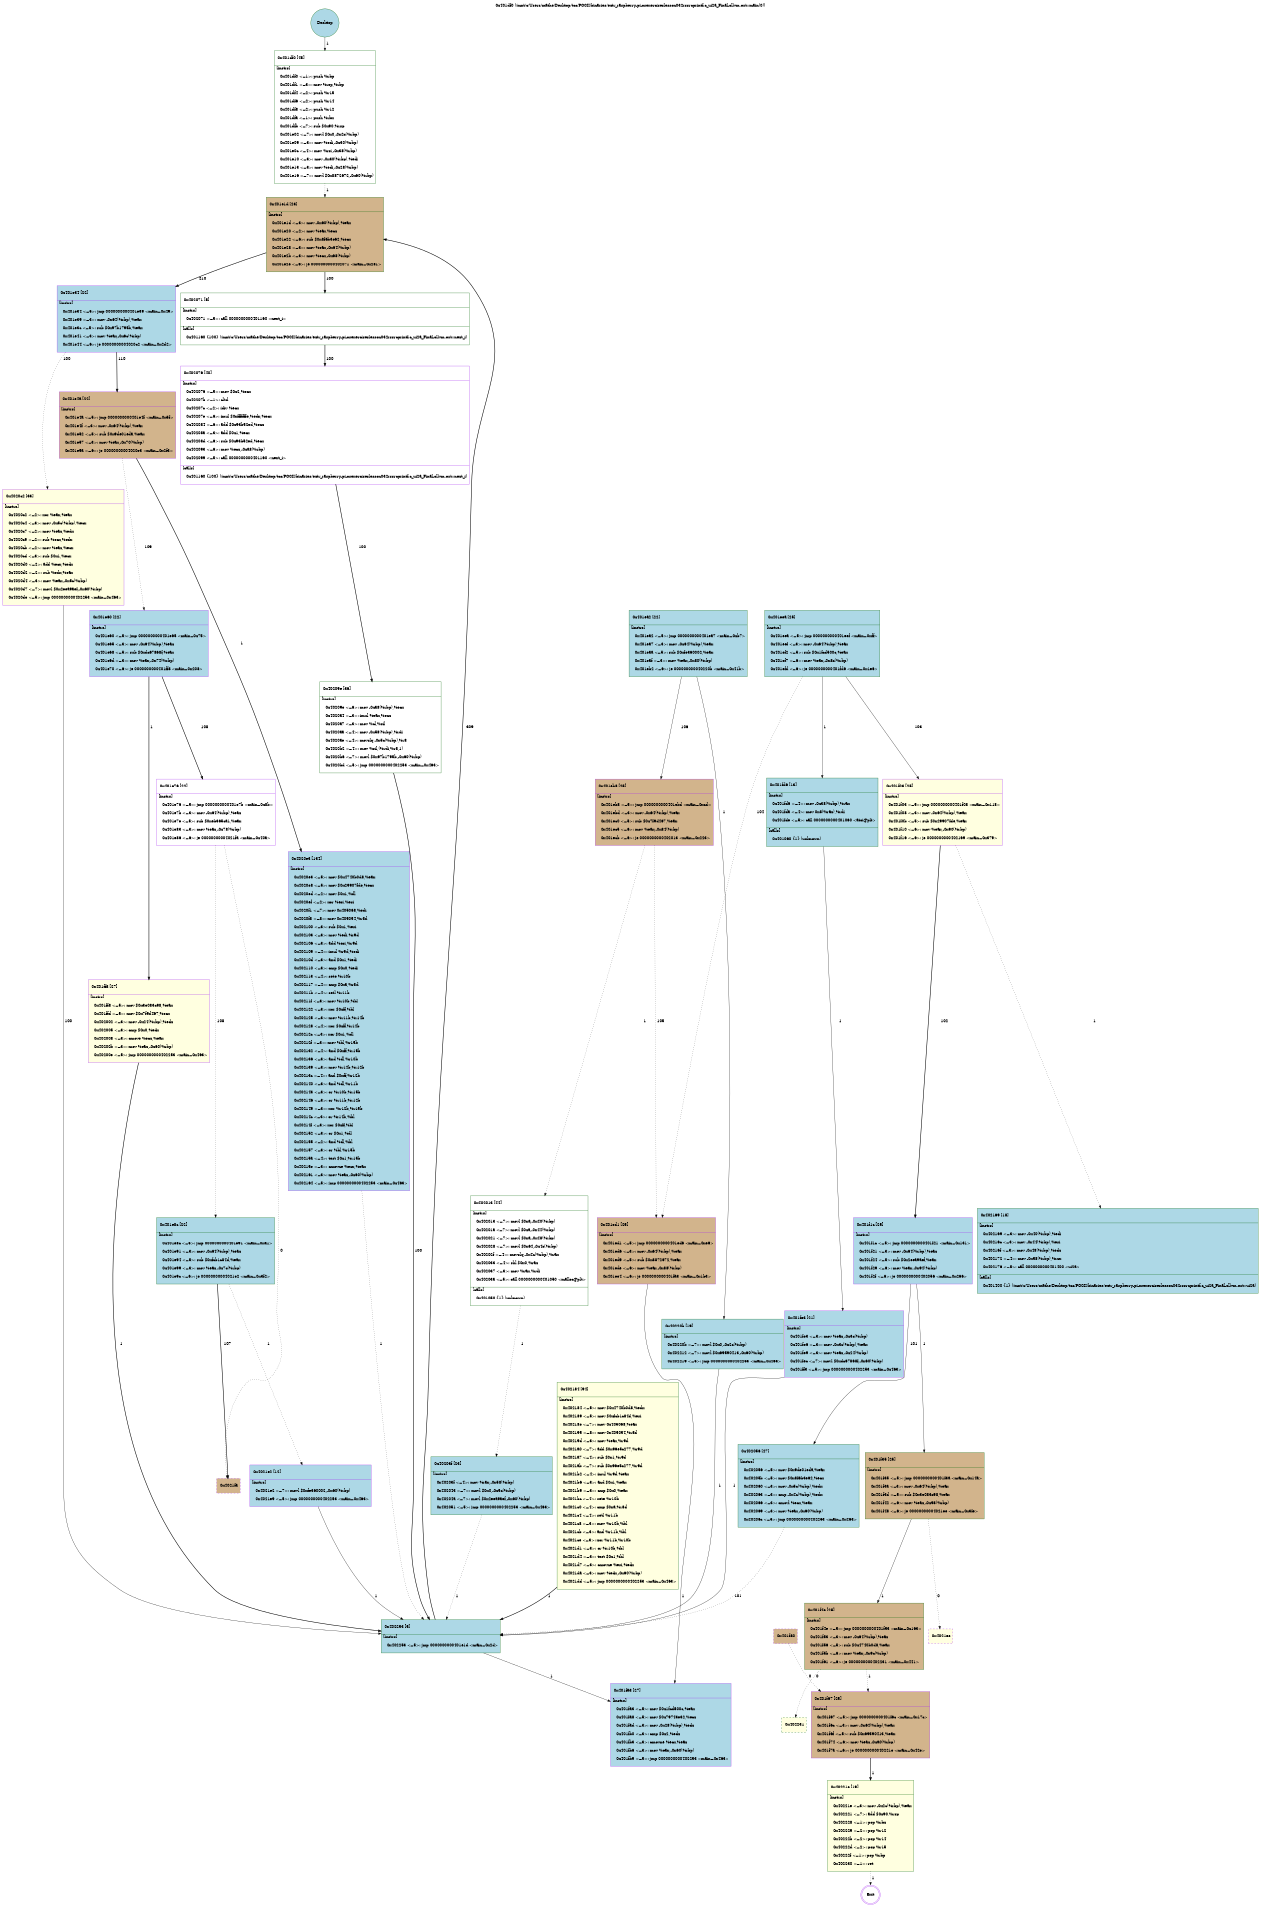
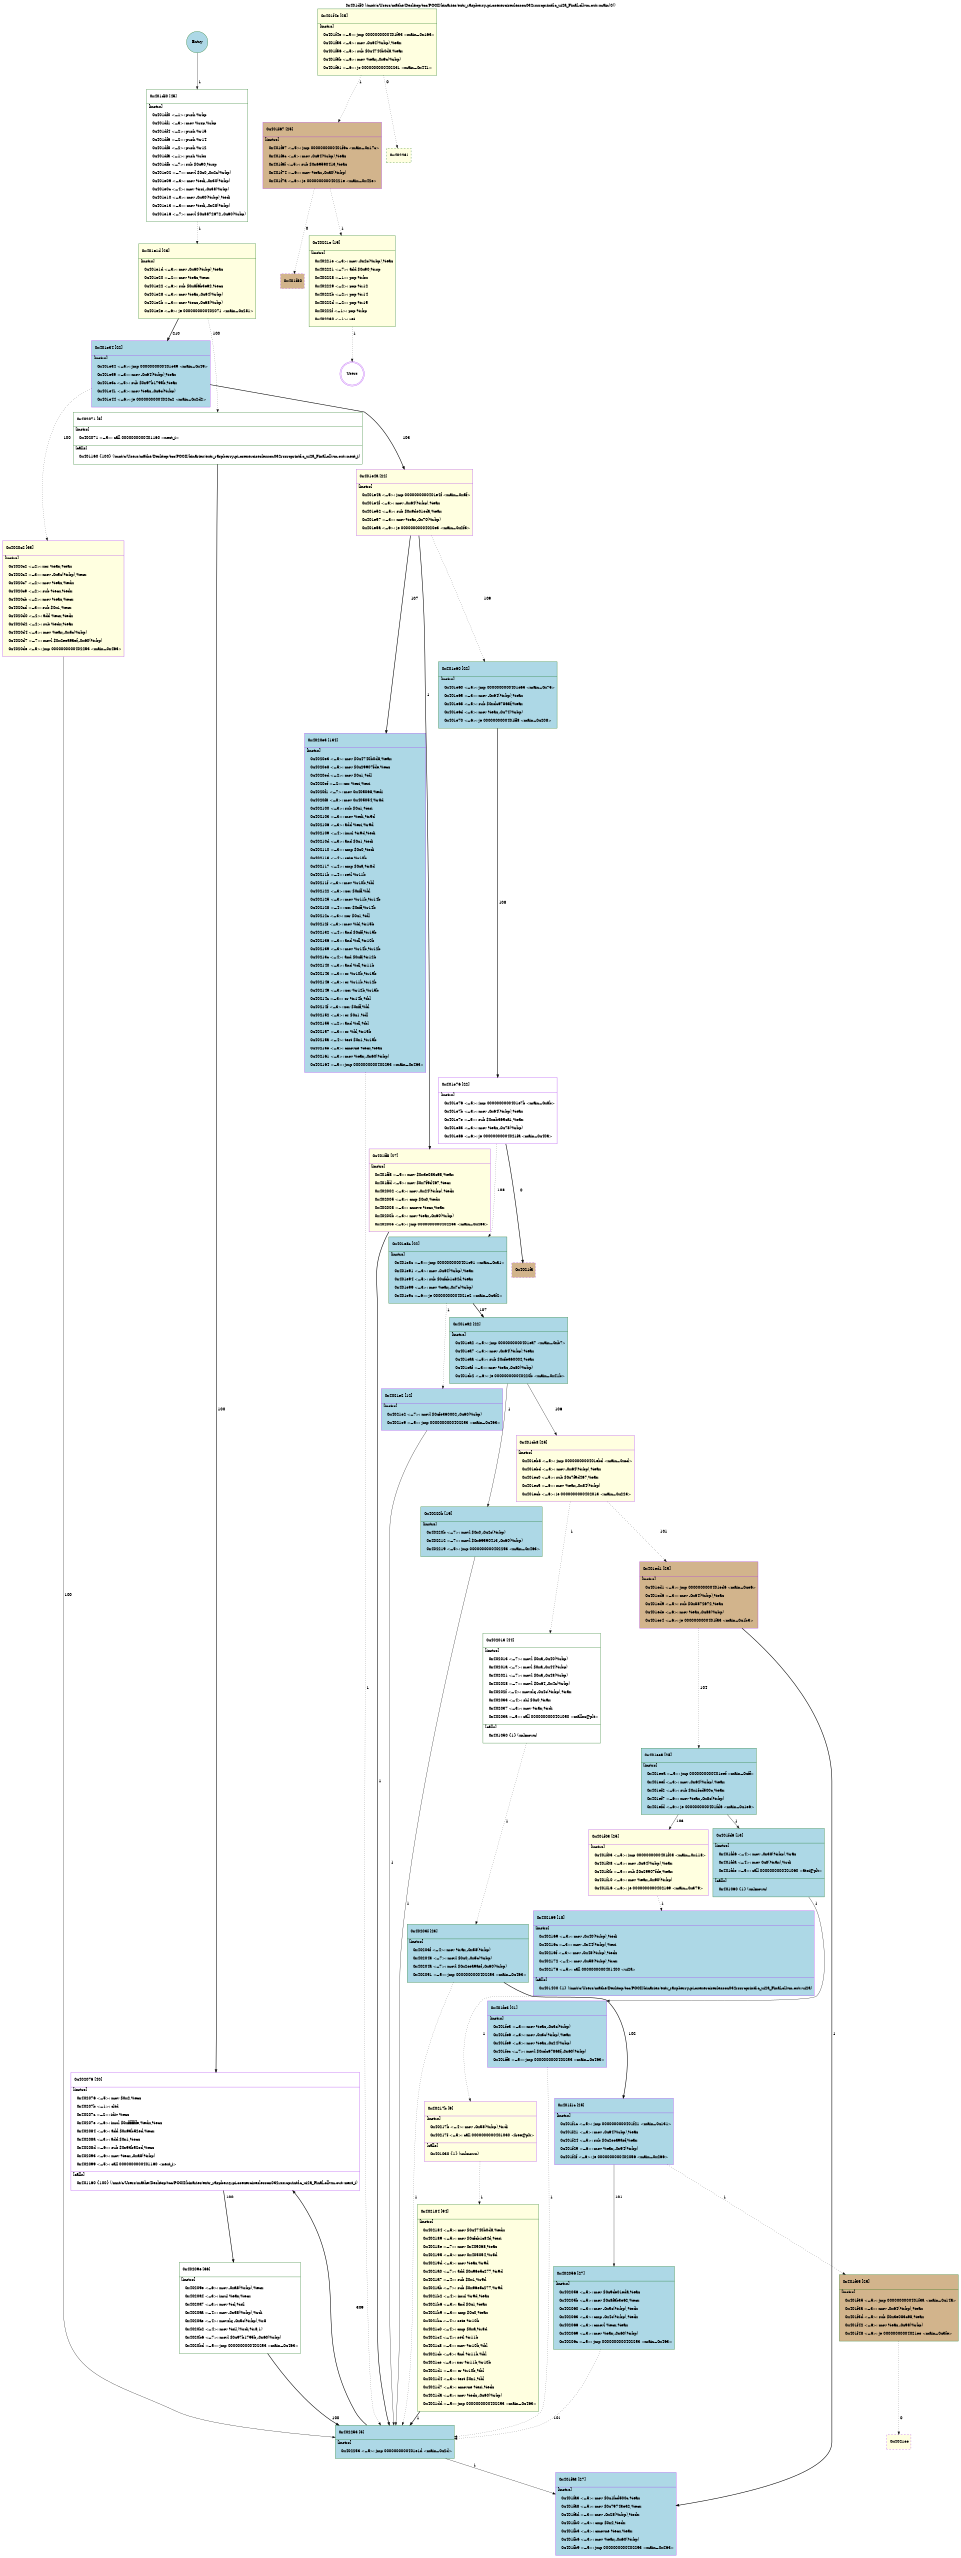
(325, 23) -> (197, 42)
(325, 235) -> (197, 281)
(325, 281) -> (215, 364)
(121, 359) -> (406, 438)
(117, 425) -> (415, 502)
(149, 643) -> (498, 695)
(241, 643) -> (414, 599)
(654, 812) -> (575, 1469)
(149, 827) -> (428, 841)
(452, 900) -> (331, 2309)
(715, 940) -> (699, 1687)
(660, 1021) -> (663, 1532)
(928, 1030) -> (604, 1999)
(278, 1173) -> (515, 1202)
(1118, 1251) -> (674, 1953)
(922, 1367) -> (755, 2219)
(223, 1380) -> (477, 1309)
(693, 1472) -> (832, 2107)
(895, 1560) -> none
(725, 1572) -> (549, 2284)
(864, 1636) -> (377, 42)
(801, 1668) -> (305, 230)
(871, 1768) -> (335, 211)
(871, 1895) -> (352, 374)
none -> (480, 2131)
